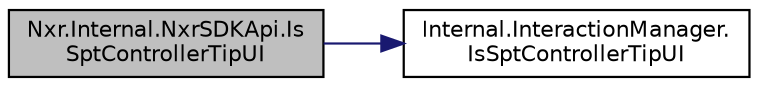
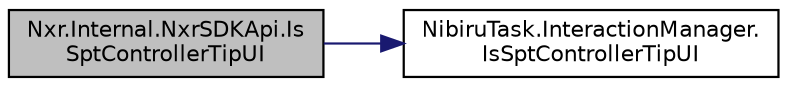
(577, 43) -> (591, 43)
